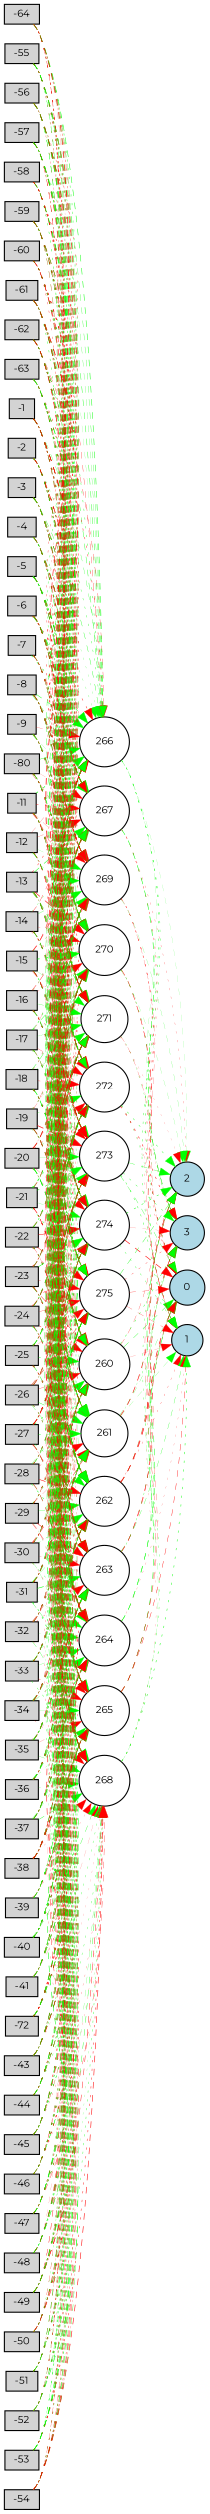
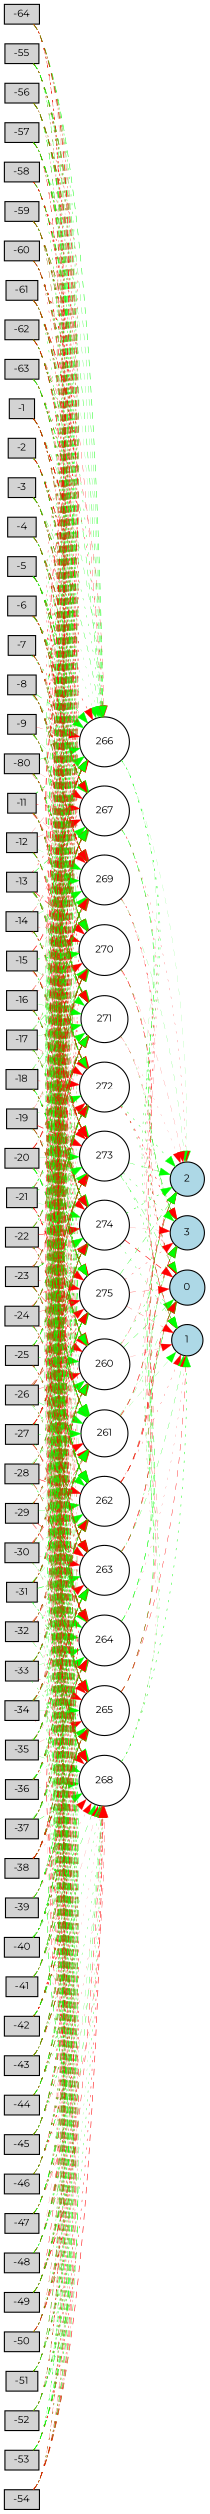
(64, 935) -> (64, 935)
(162, 1072) -> (162, 1072)
(60, 1251) -> (60, 1251)
(22, 2026) -> (22, 2026)
